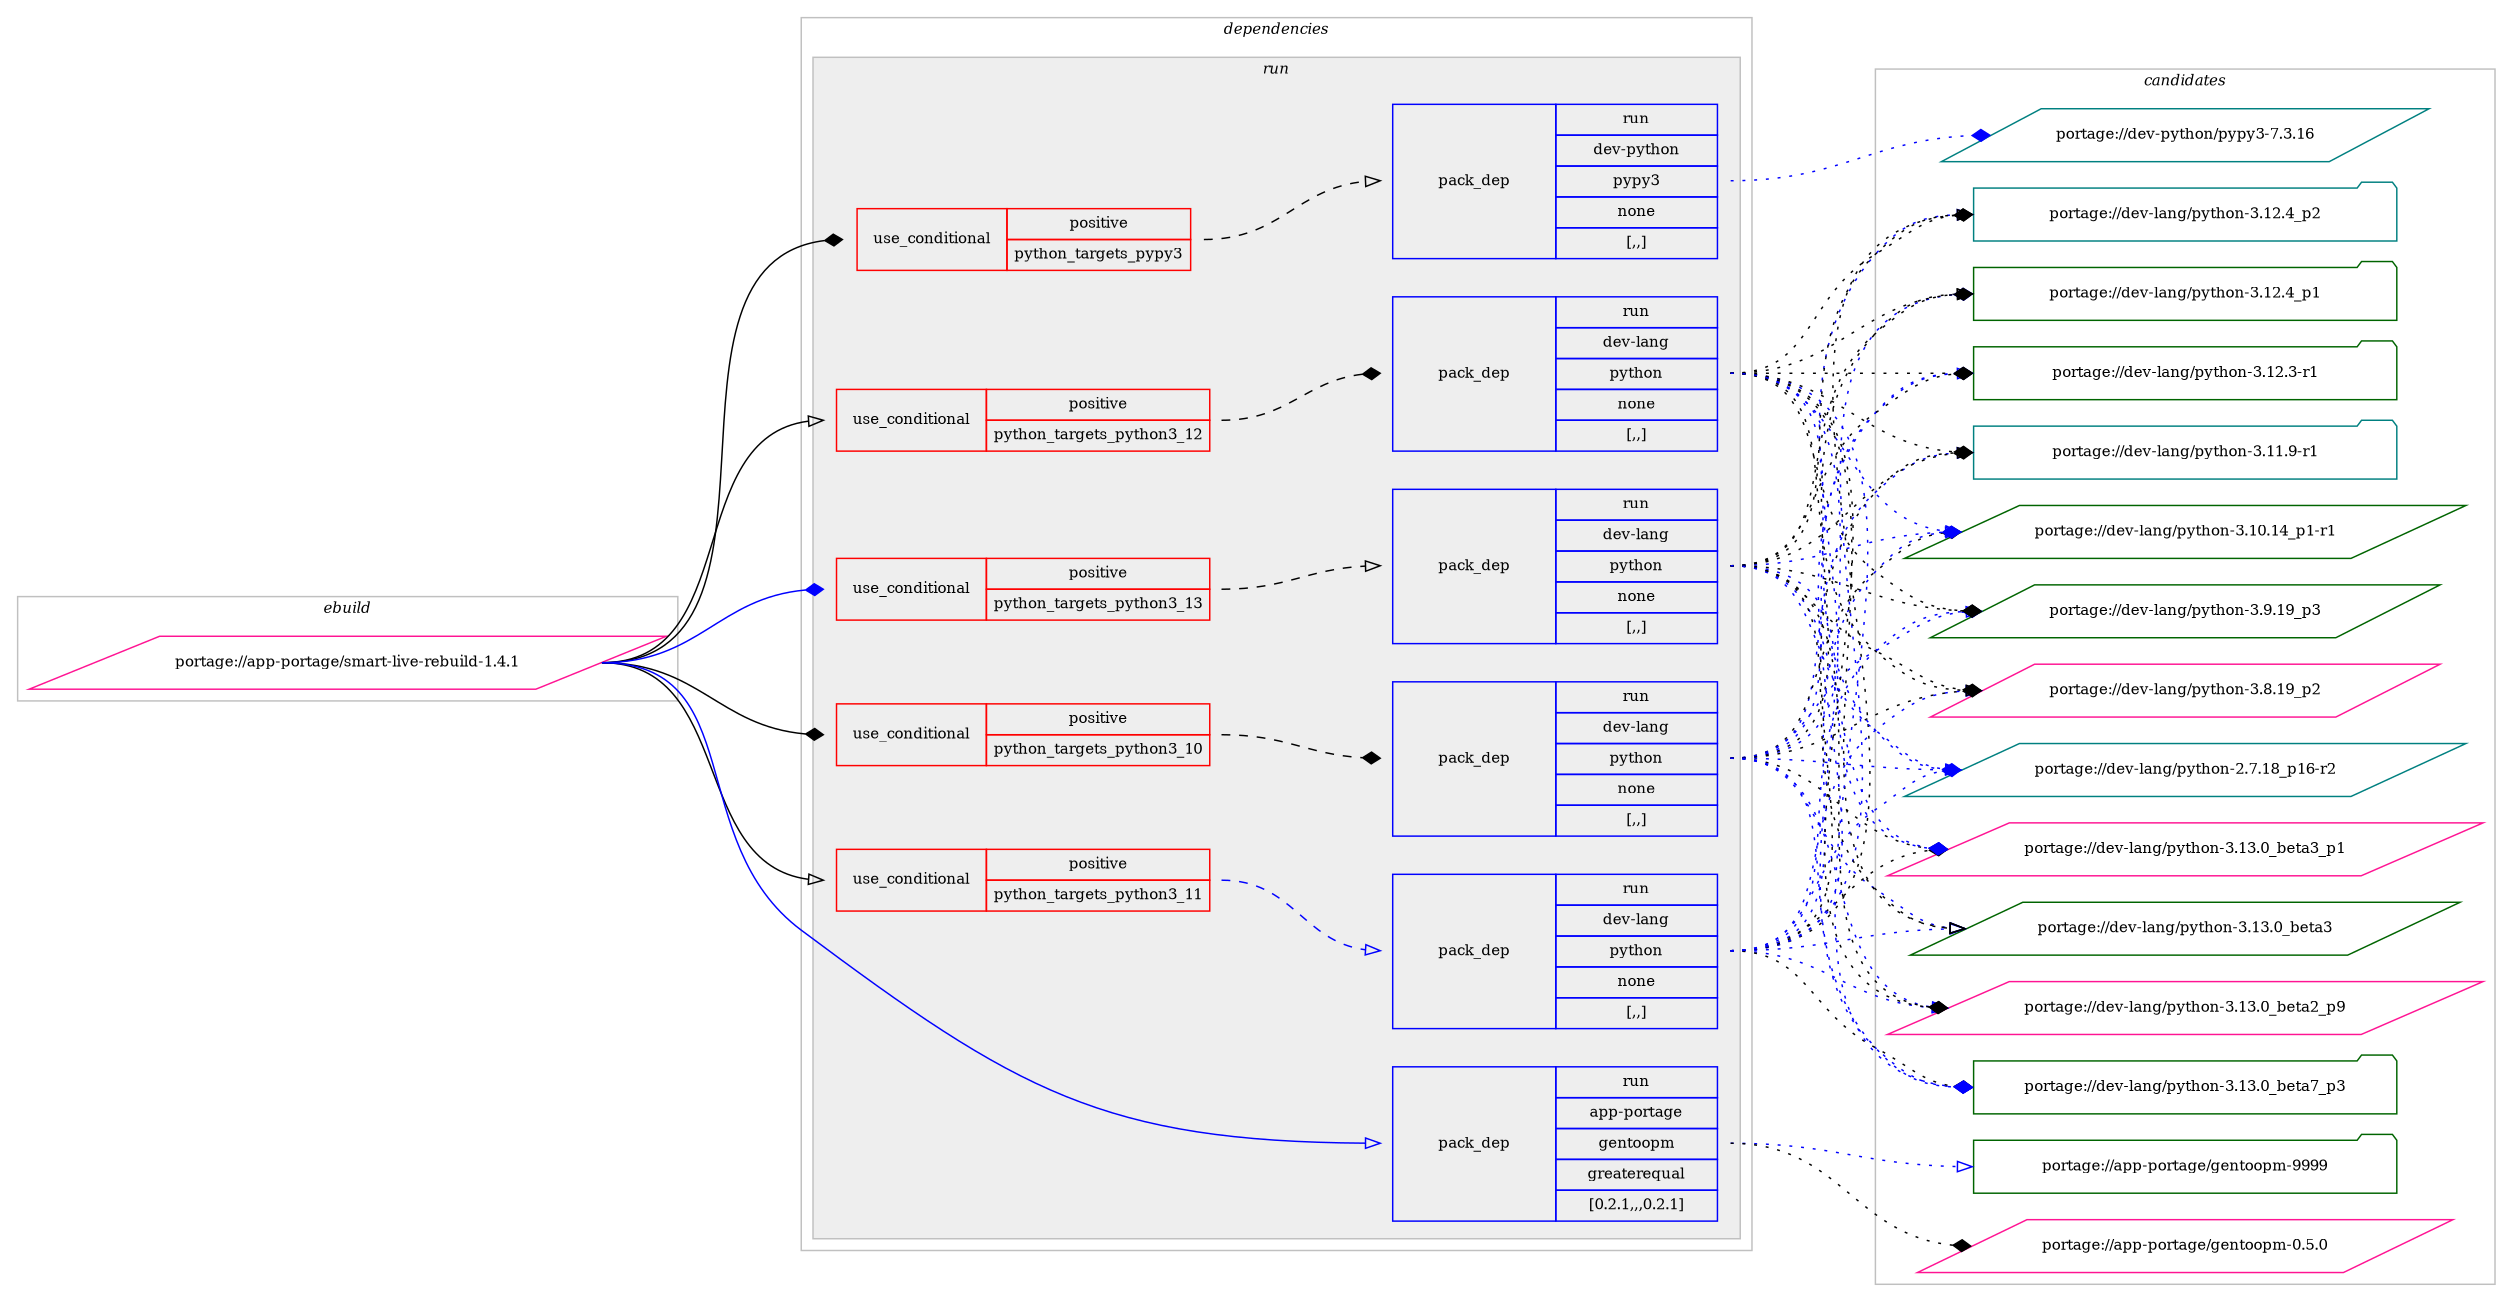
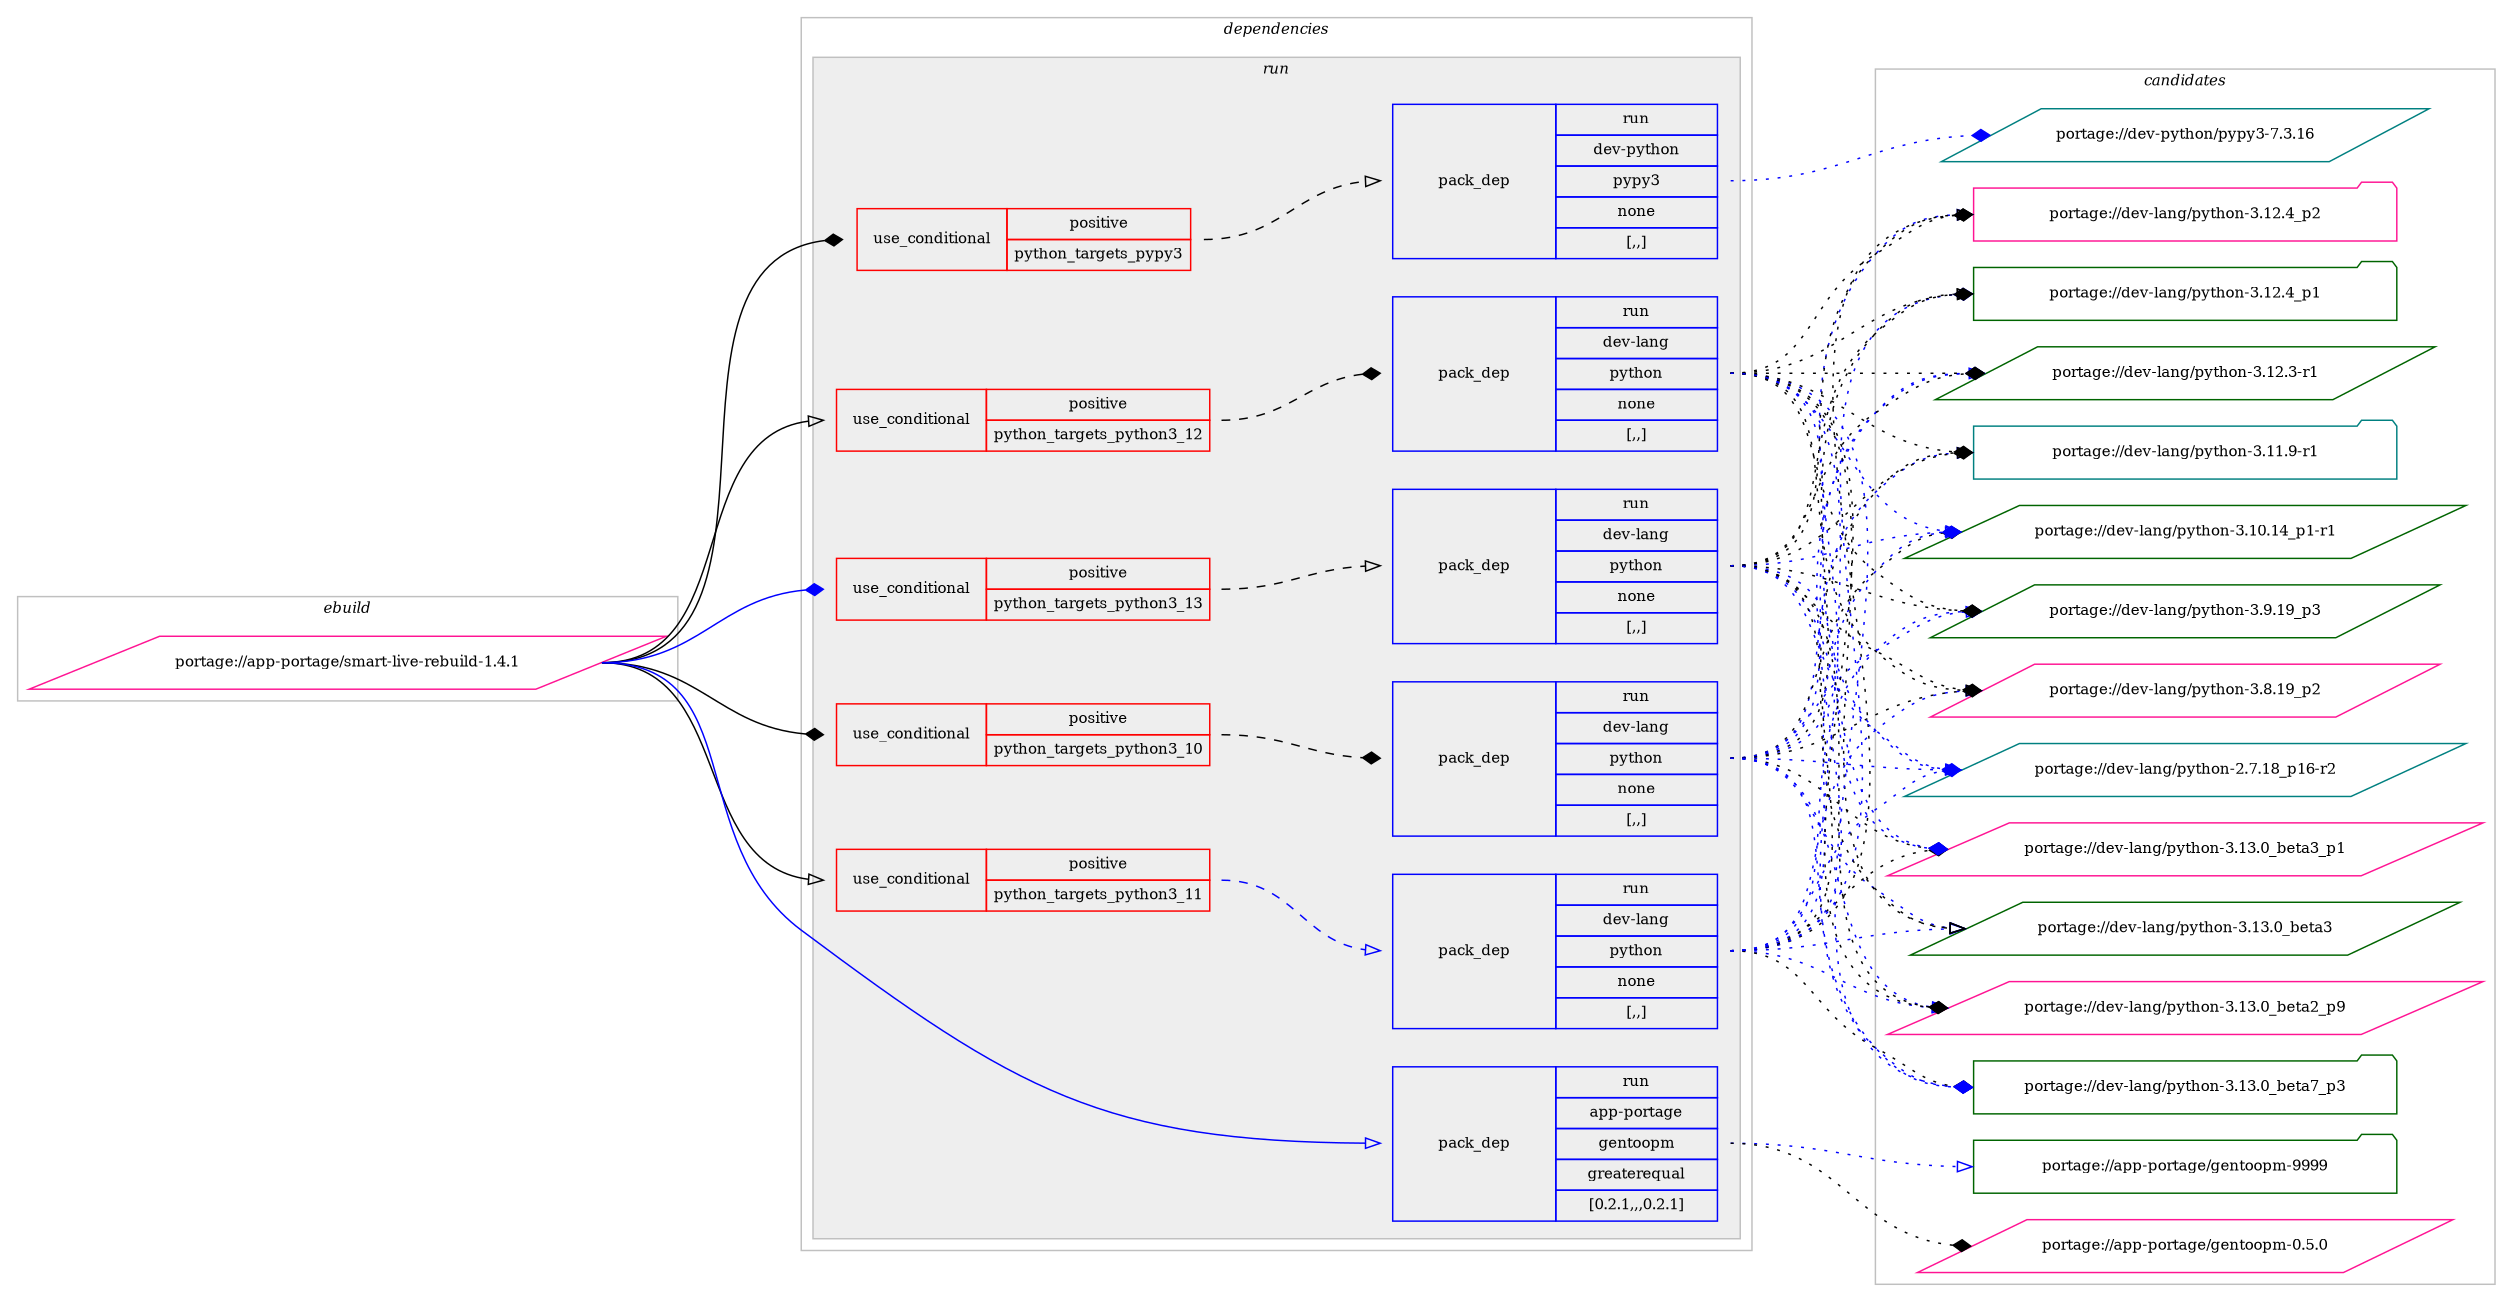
(2185, 215) -> (2185, 215)
(2185, 373) -> (2185, 373)
